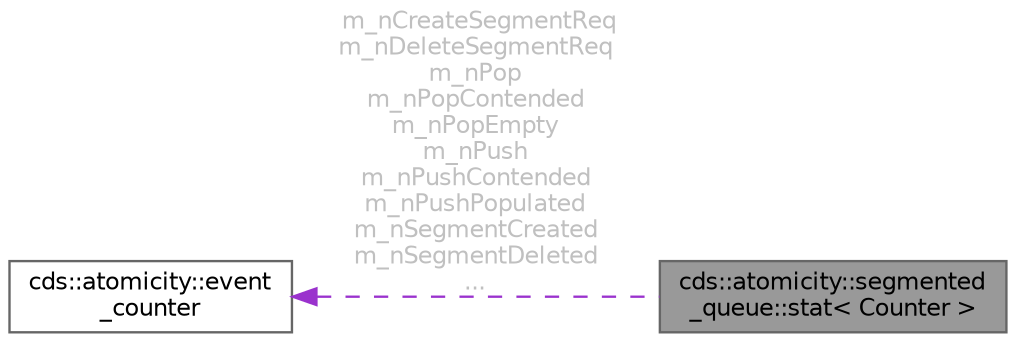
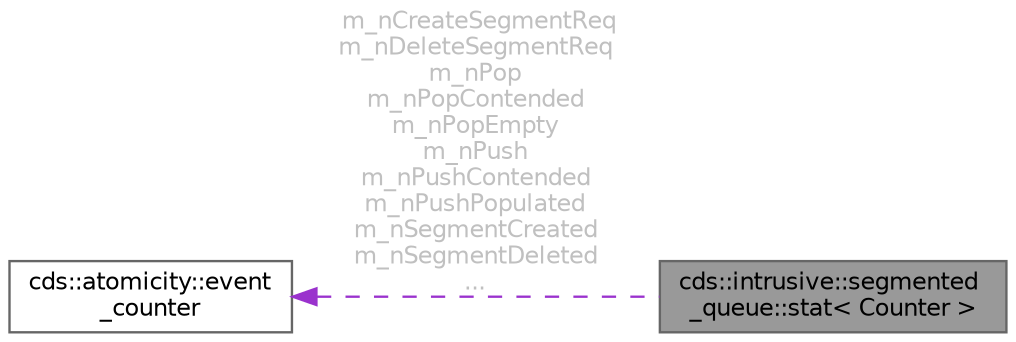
(833, 297) -> (833, 297)
